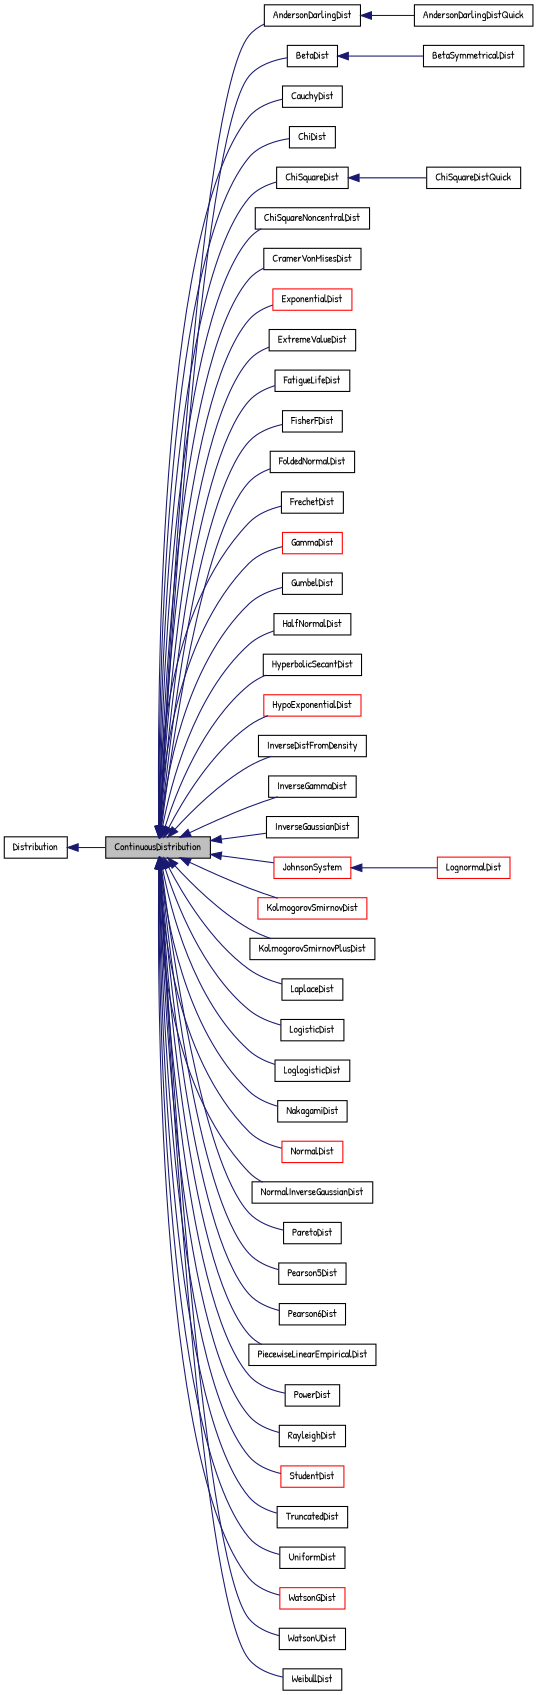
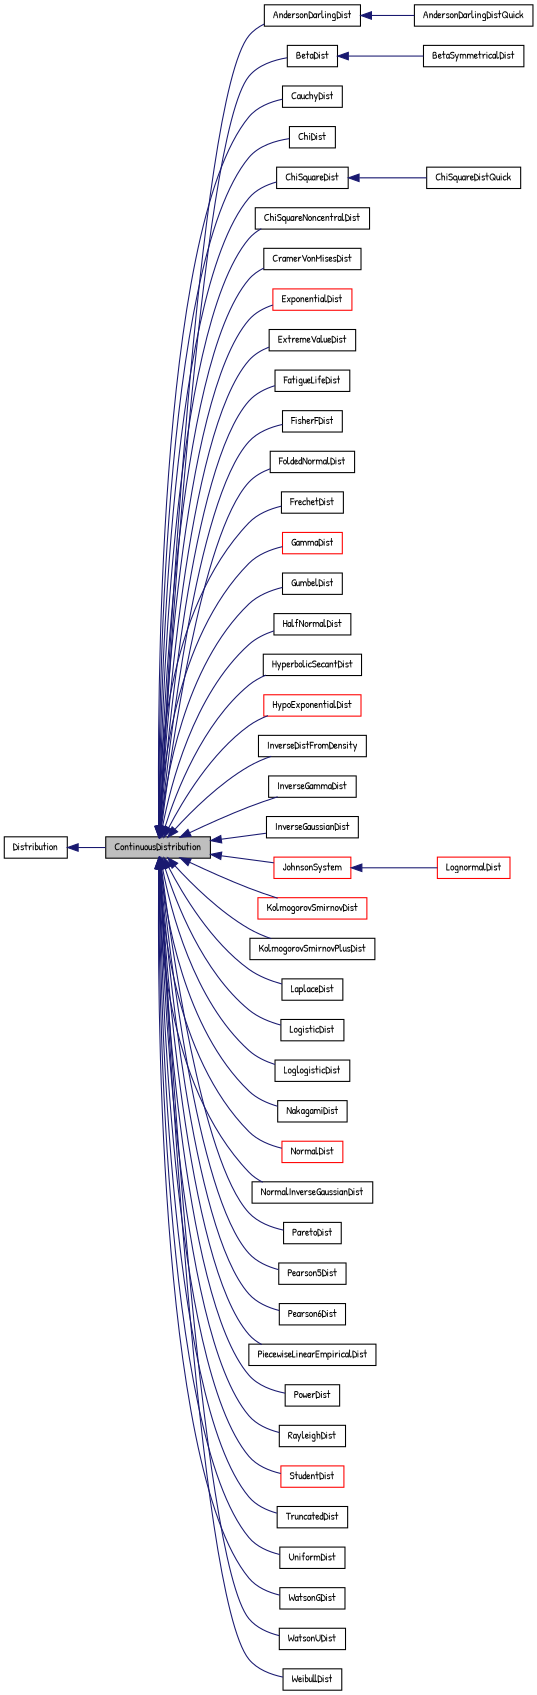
(312, 1598) -> (312, 1598)
